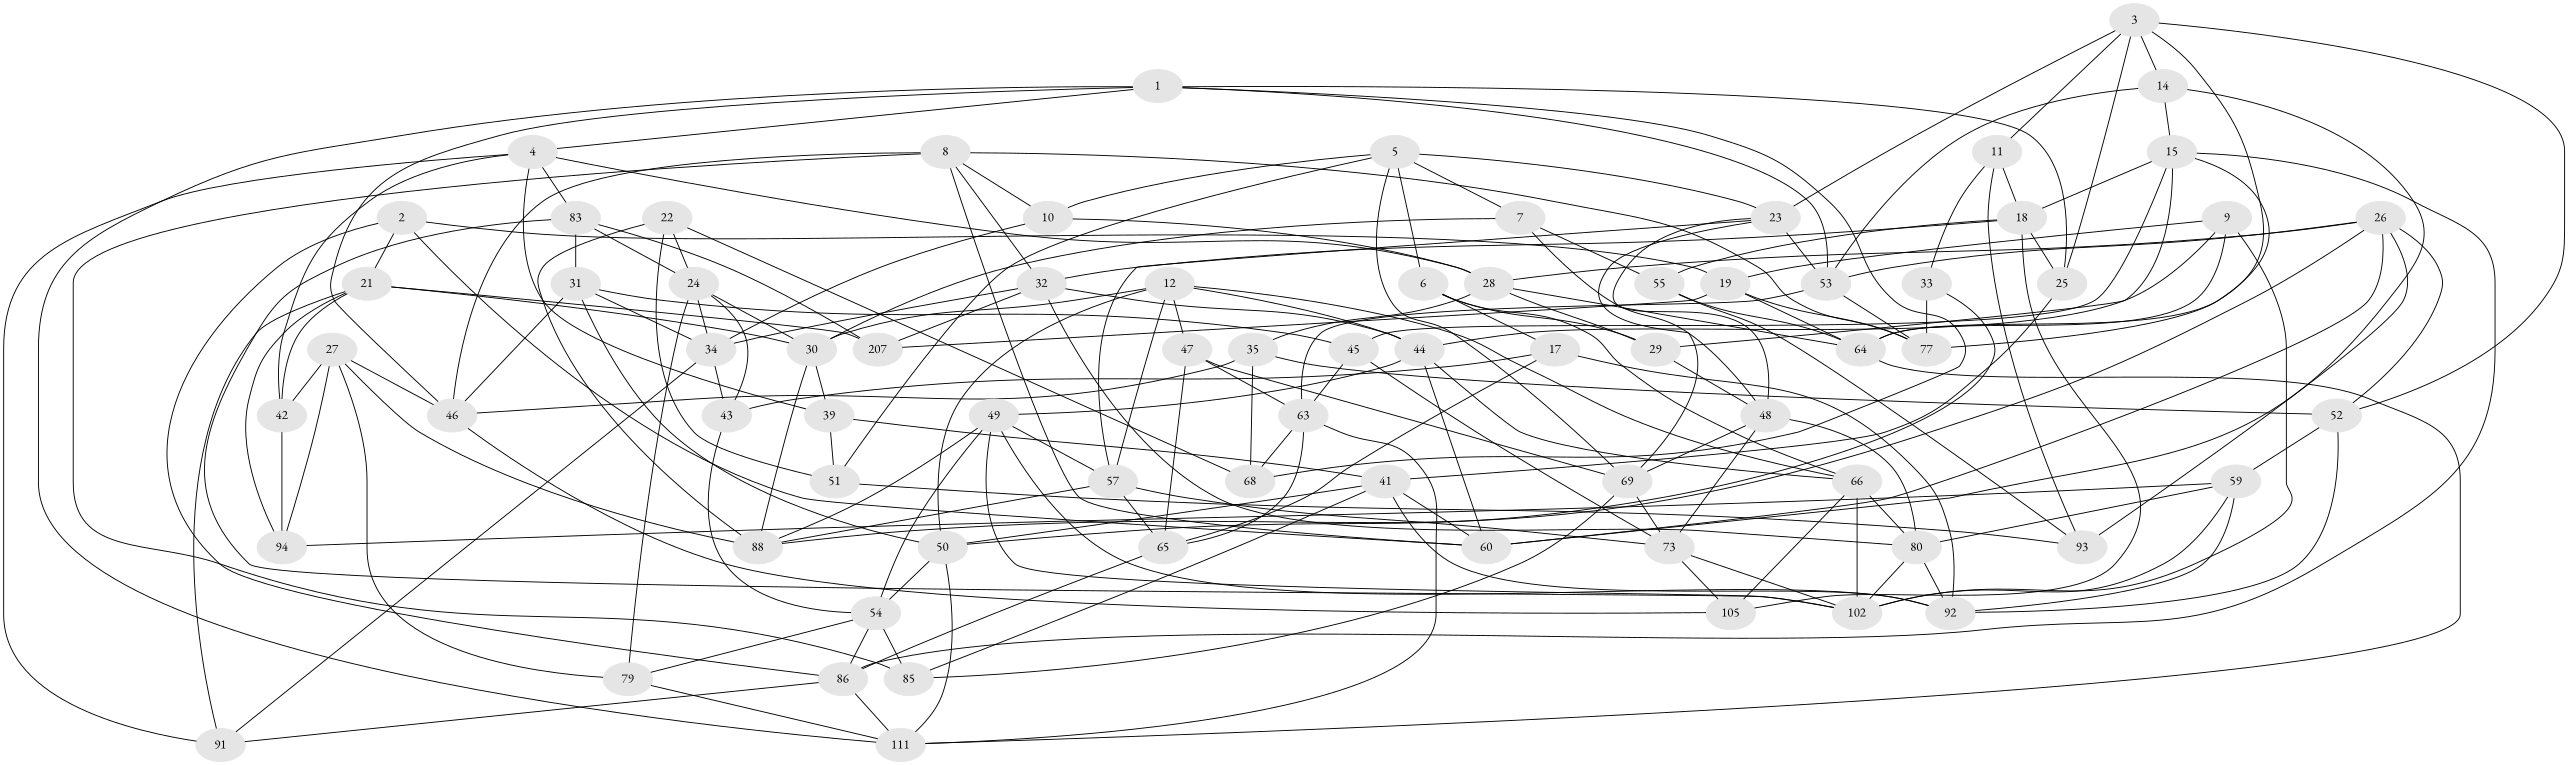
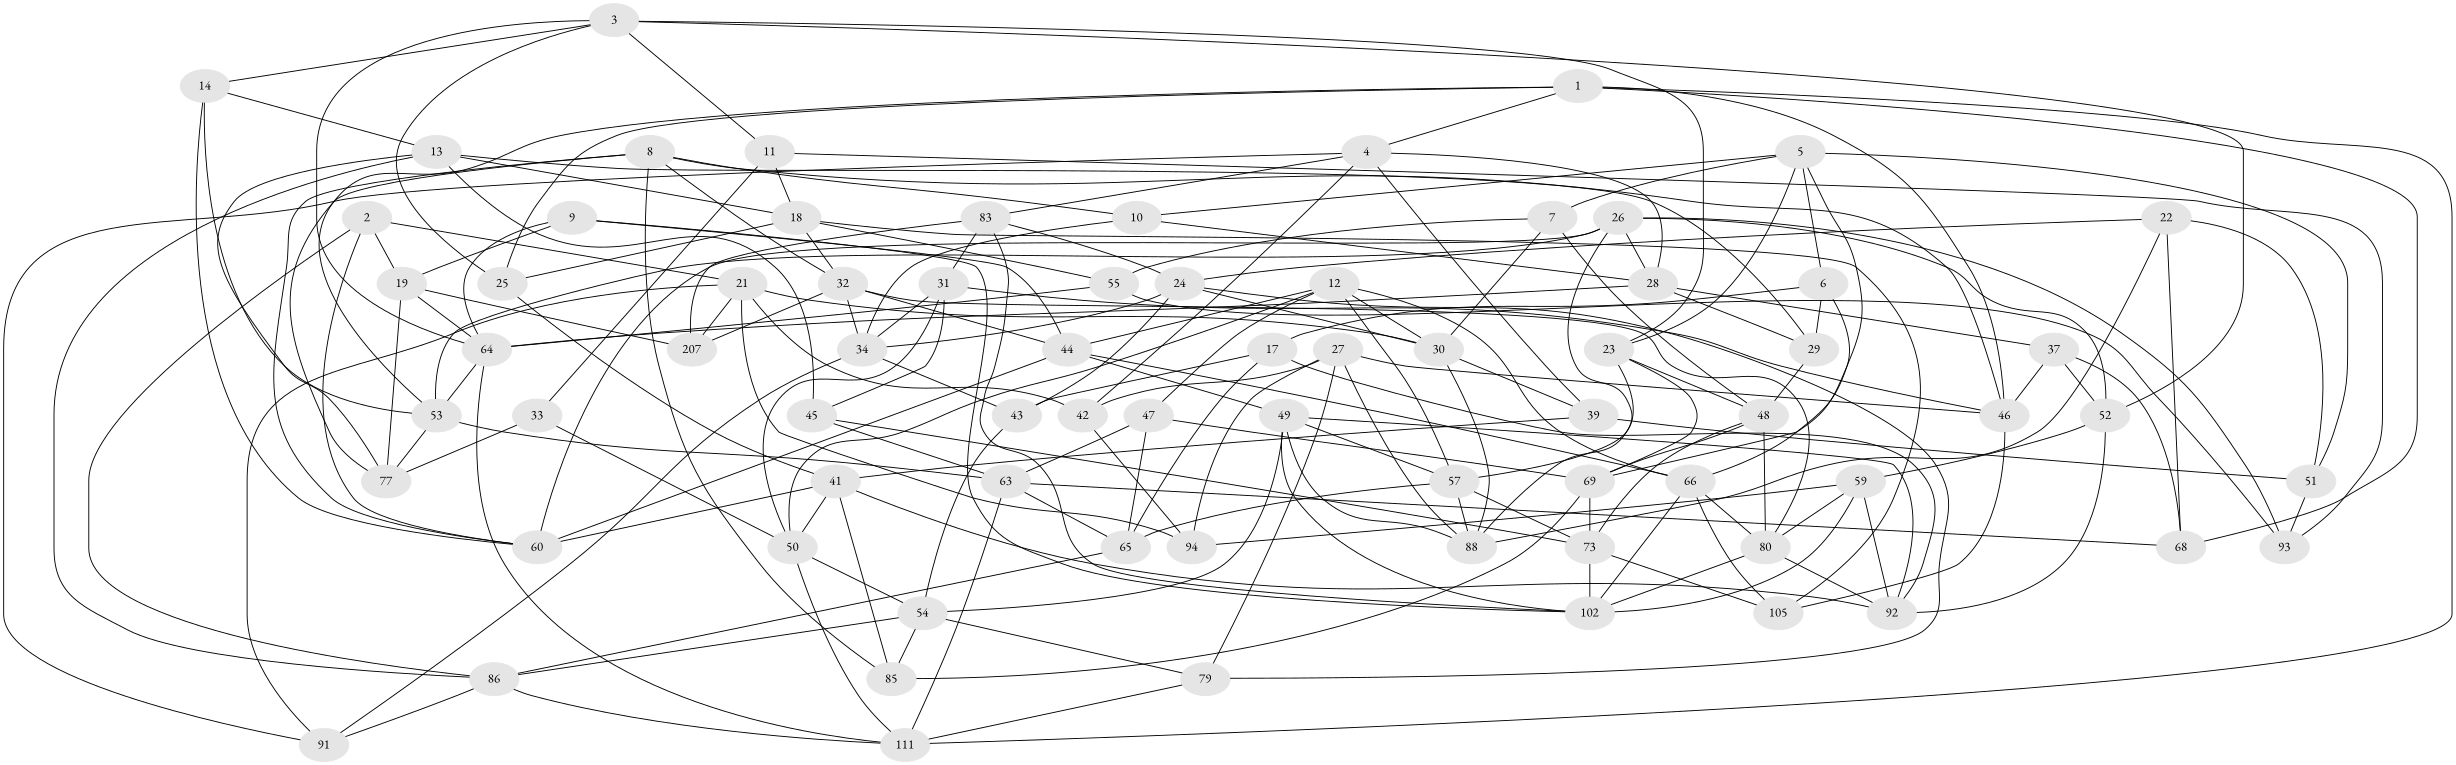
(2172, 152) -> (437, 152)
(1800, 250) -> (462, 383)
(1253, 350) -> (2054, 350)
